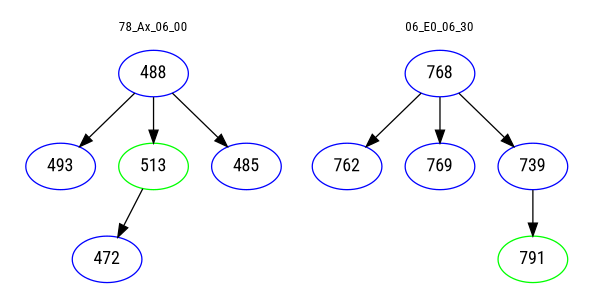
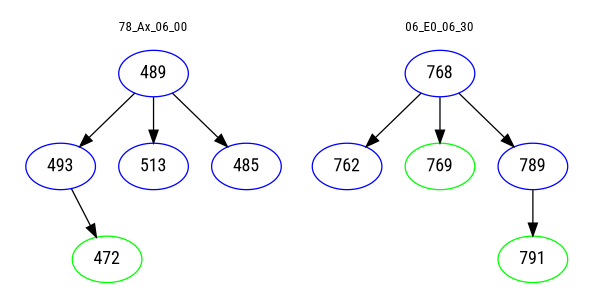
(154, 74) -> (154, 74)
(154, 166) -> (154, 166)
(440, 166) -> (440, 166)
(533, 166) -> (533, 166)
(133, 207) -> (81, 207)
(107, 259) -> (107, 259)
